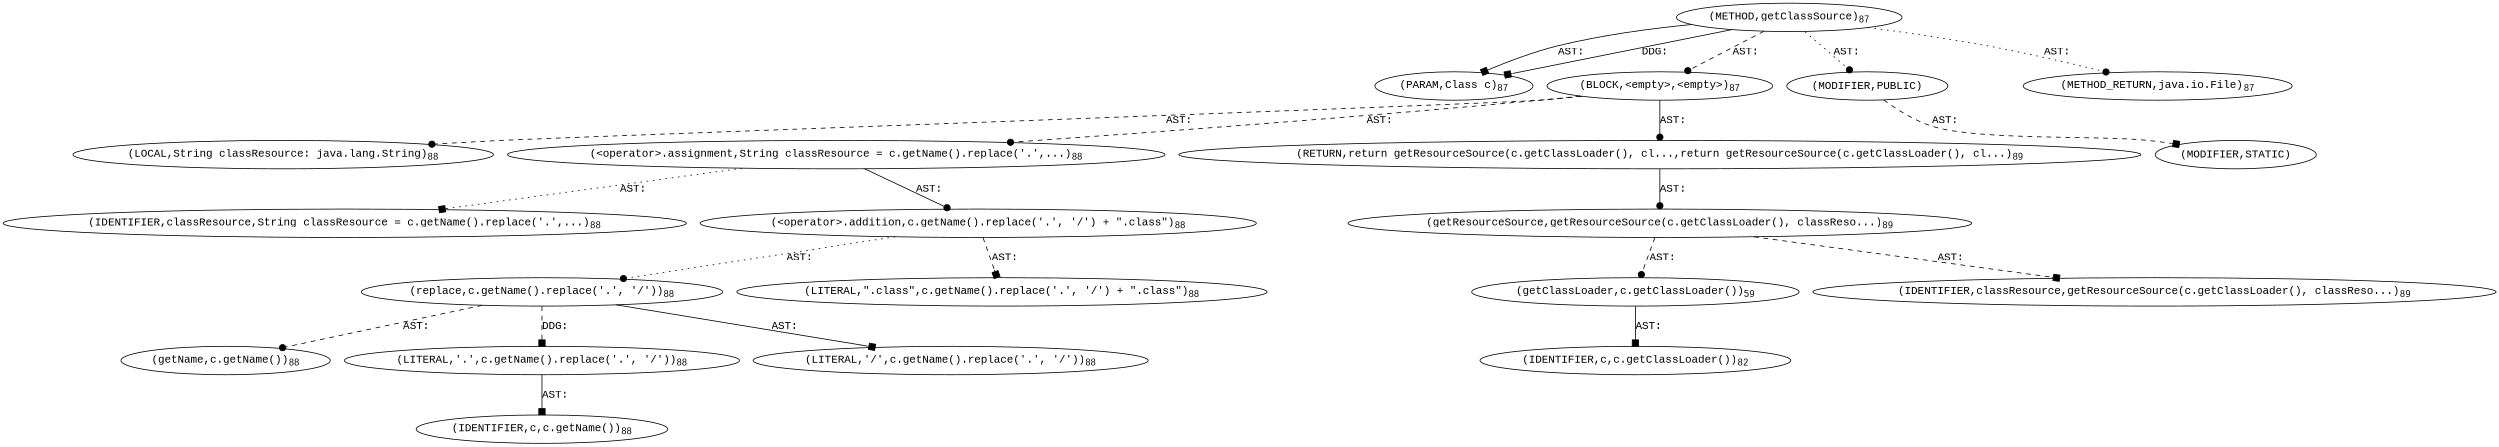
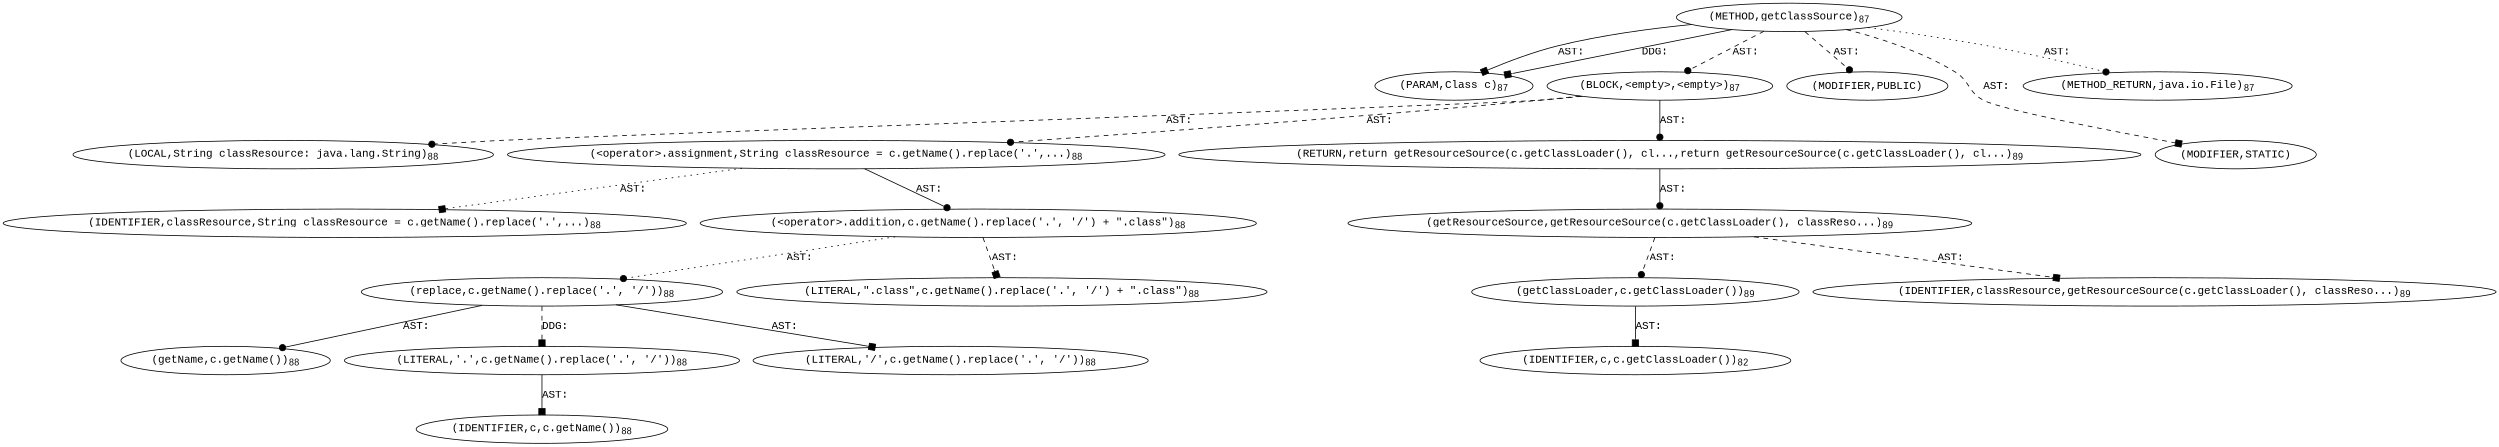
(1826, 50) -> (1826, 50)
(2024, 136) -> (2001, 106)
(1749, 291) -> (1749, 291)
(384, 326) -> (384, 326)
